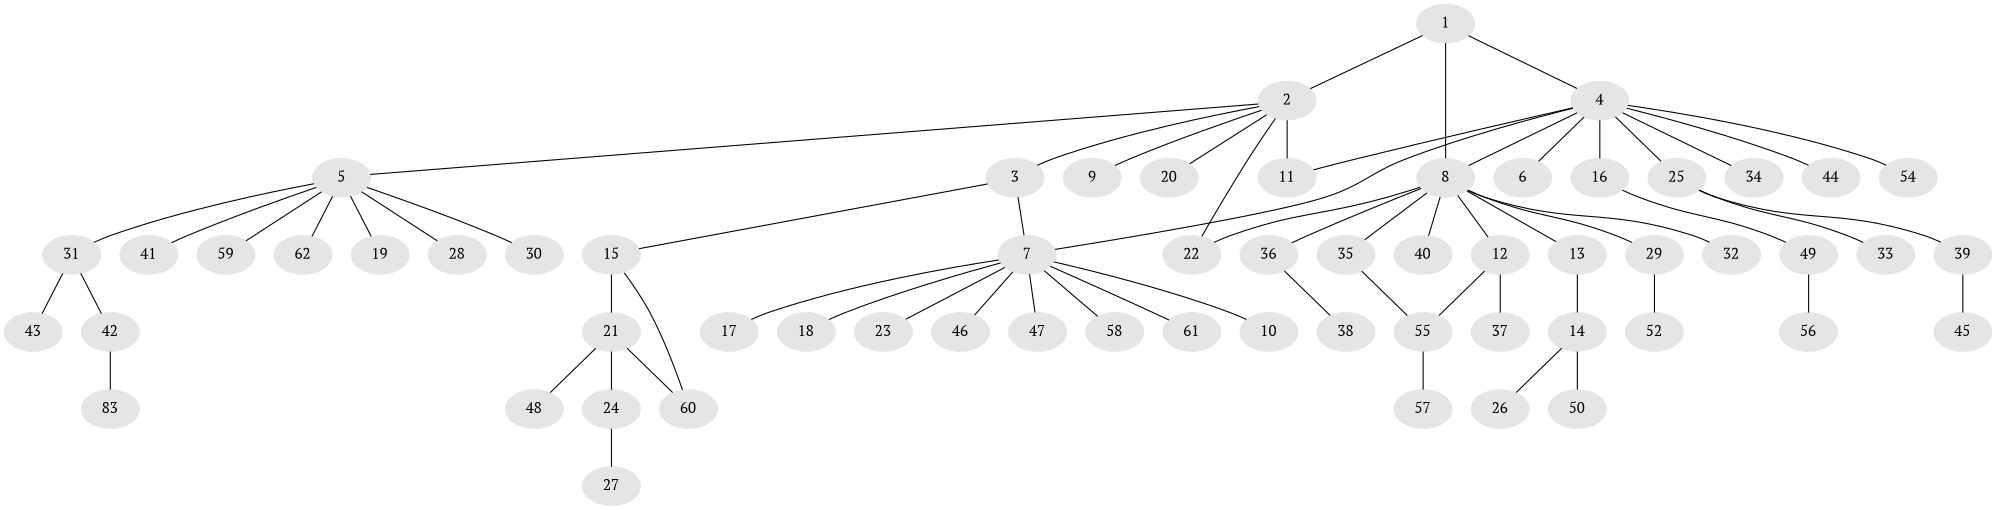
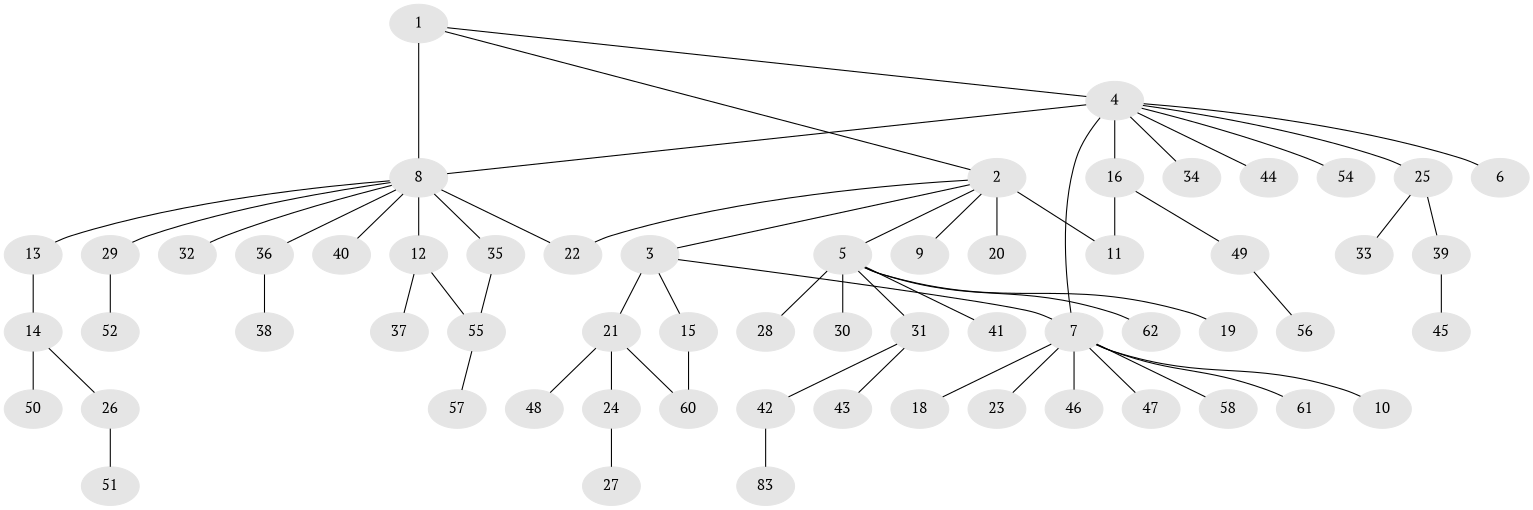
(1437, 140) -> (1115, 216)
(226, 255) -> none
(611, 294) -> (631, 293)
(729, 332) -> none
none -> (110, 486)
